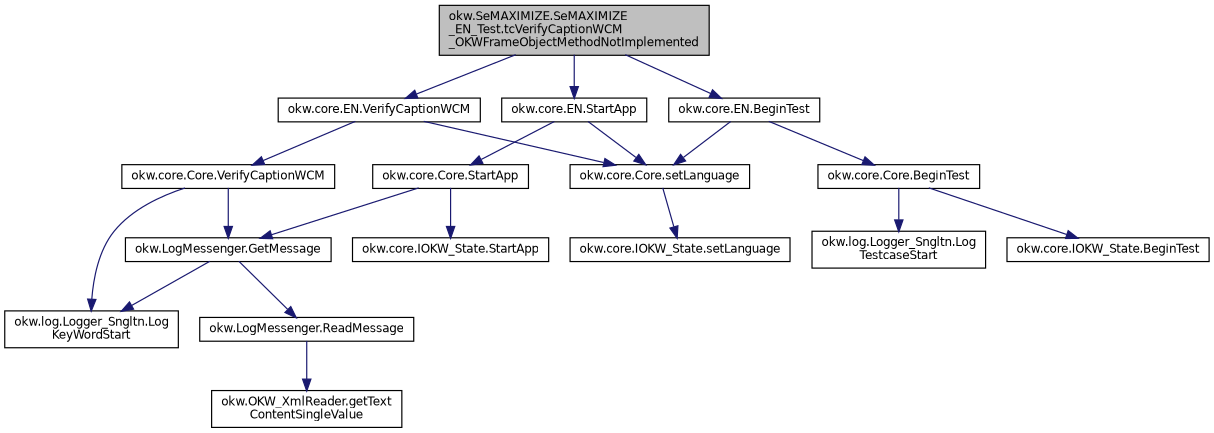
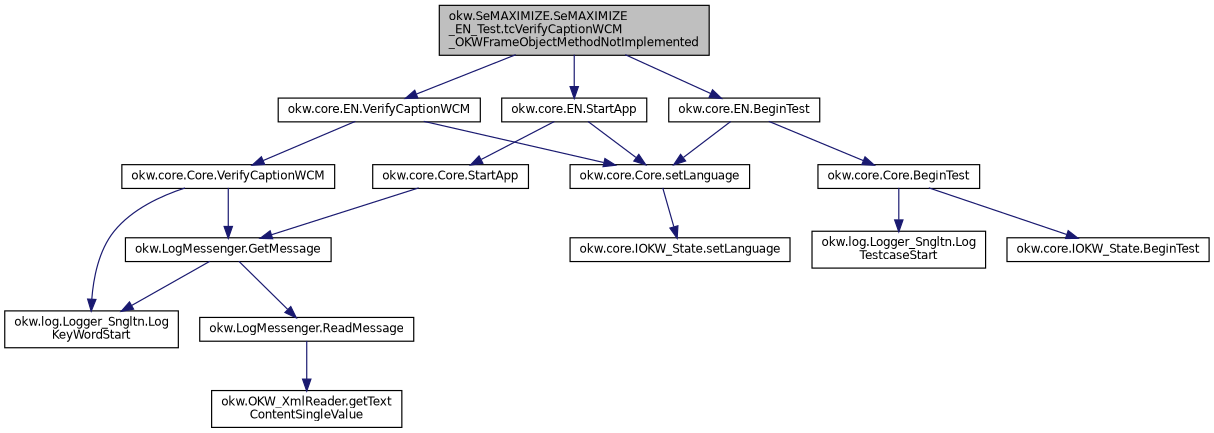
(451, 250) -> none
